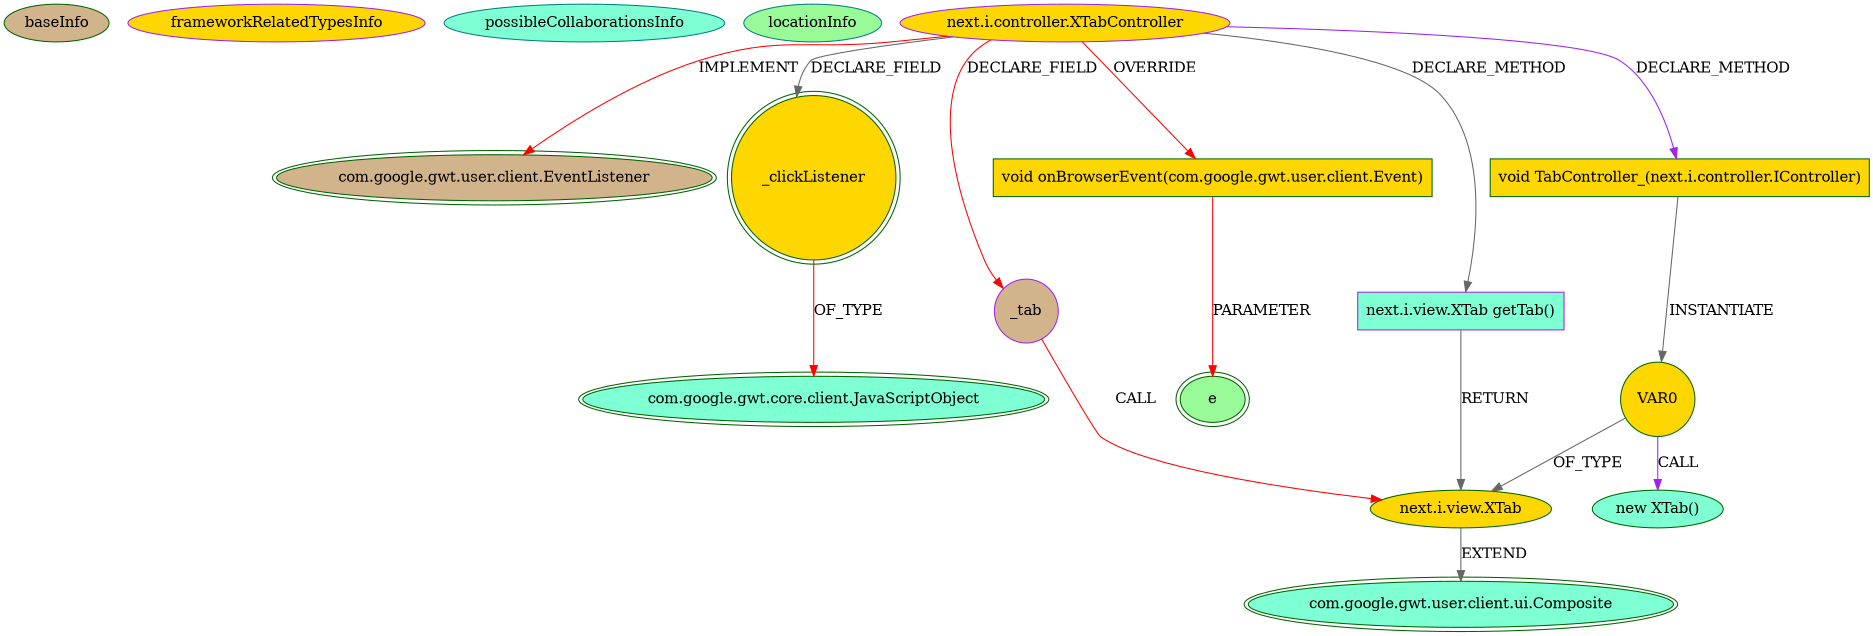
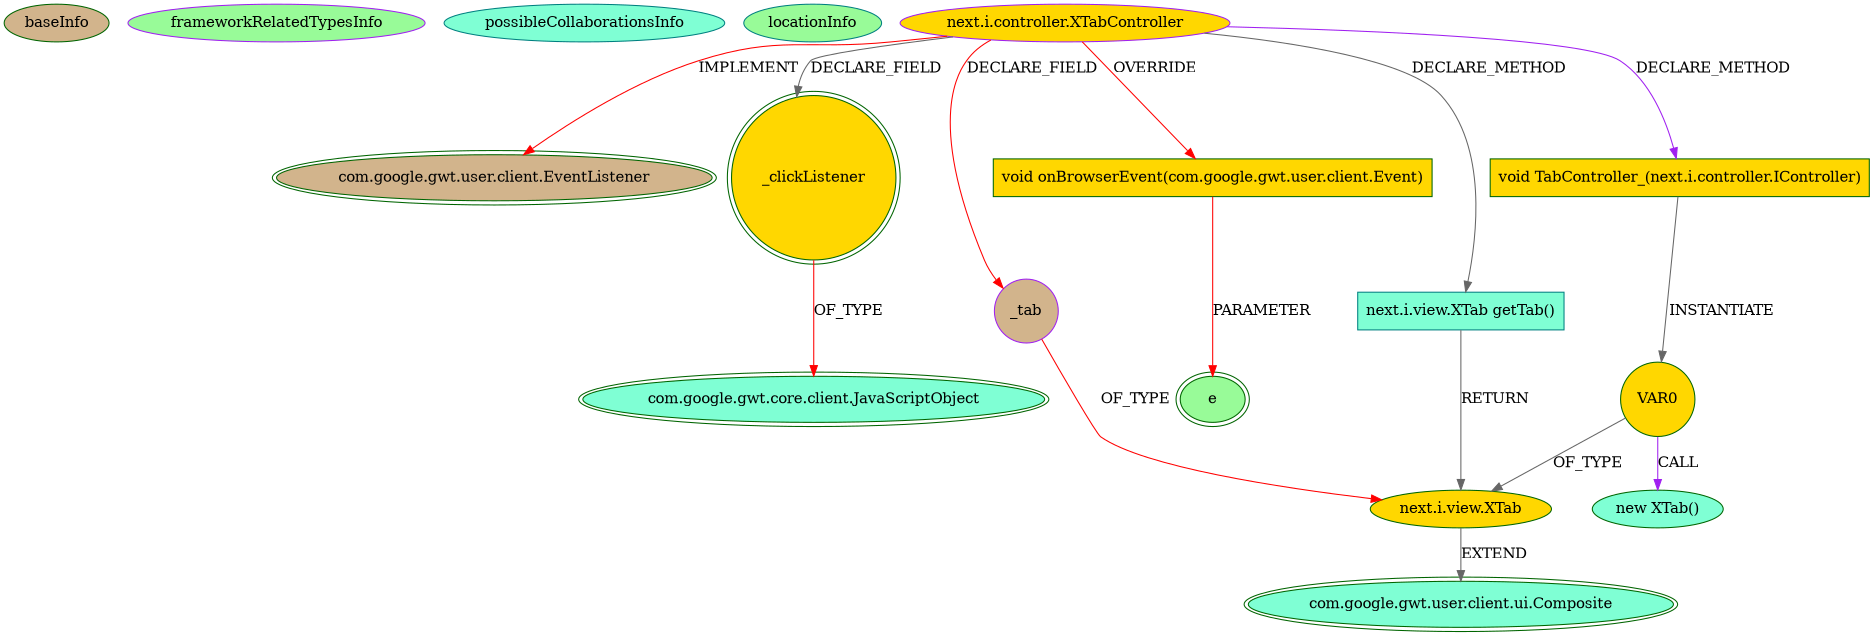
(277, 23) -> (277, 23)
(1461, 311) -> (1461, 311)
(1136, 399) -> (1136, 399)
